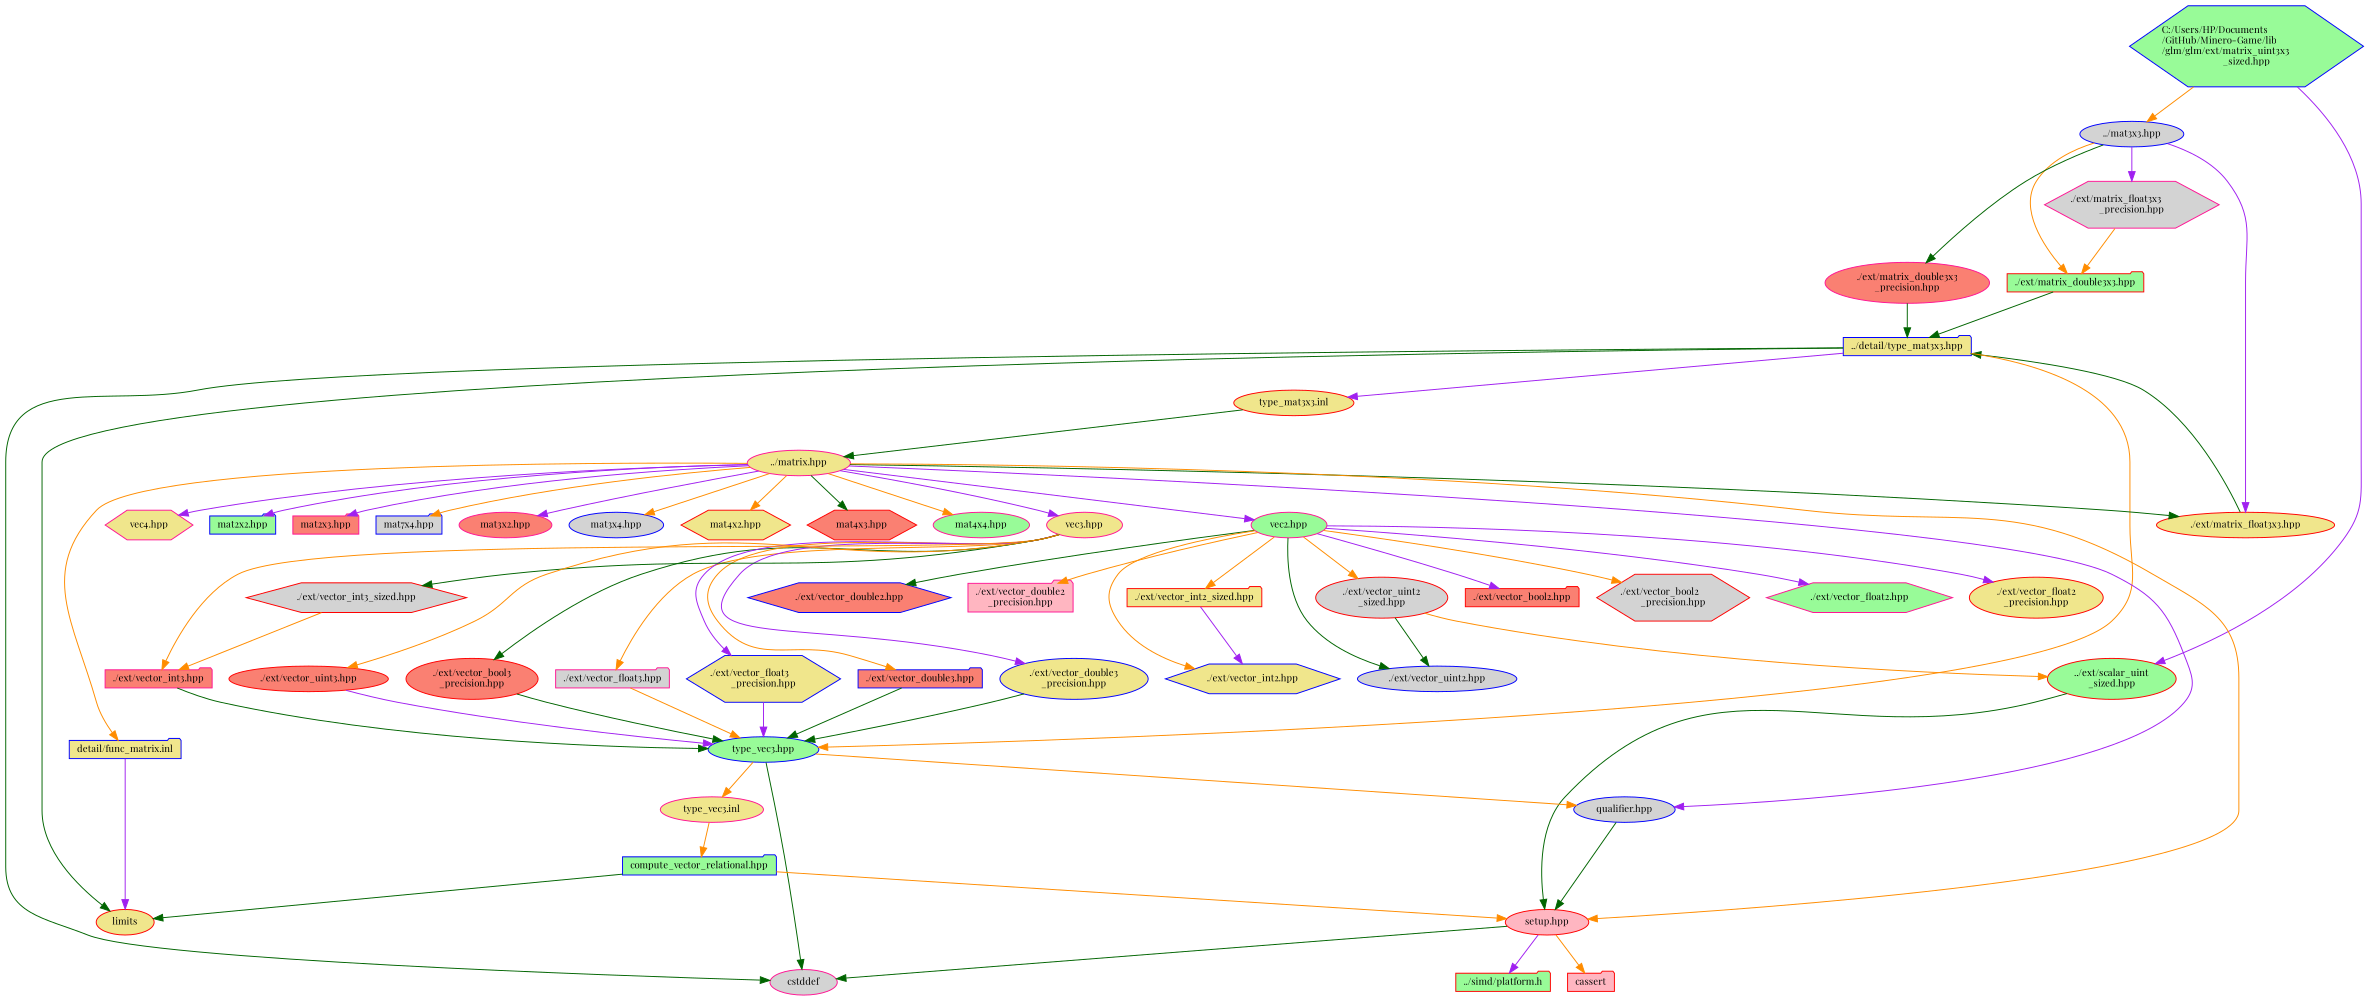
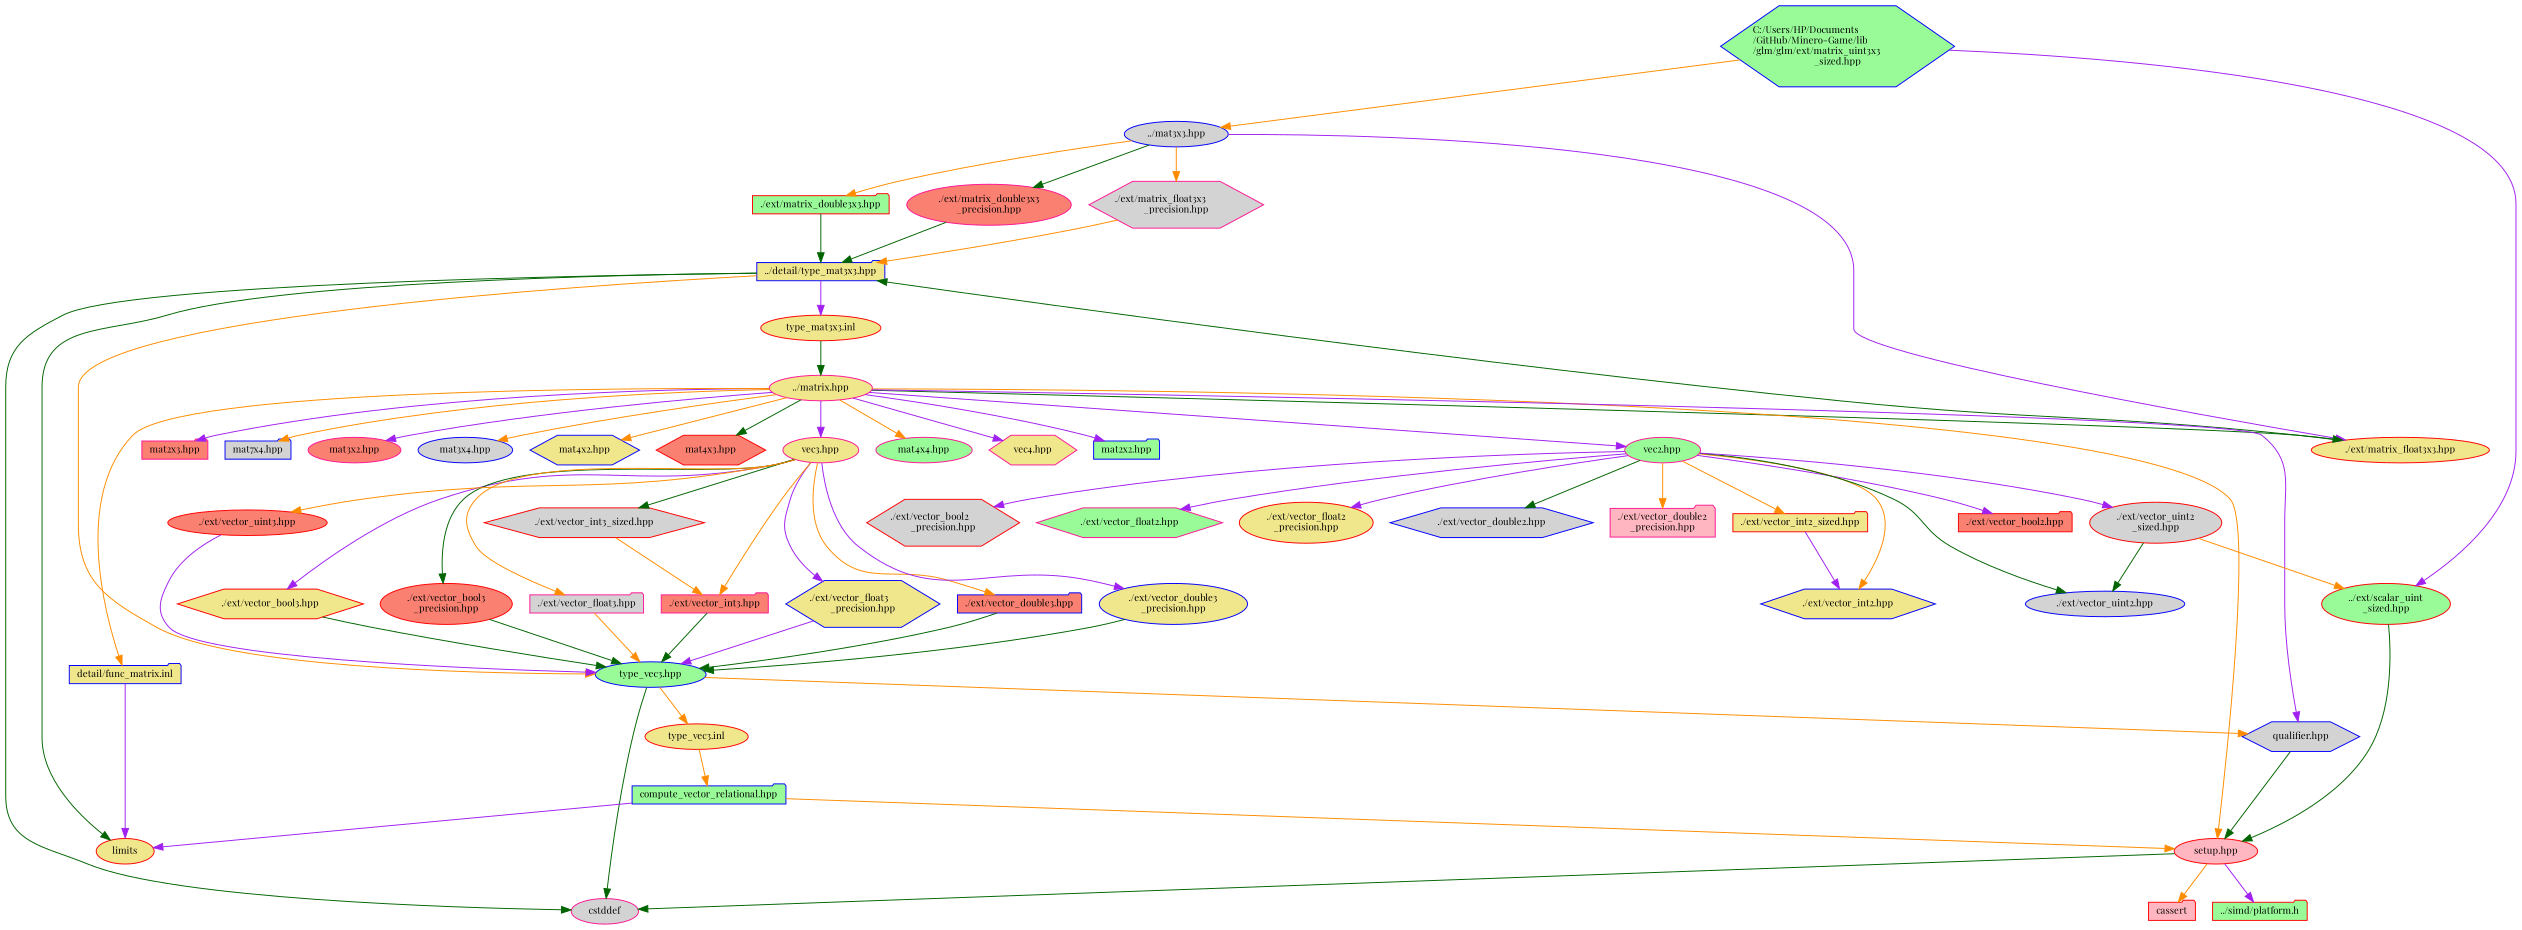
(2132, 159) -> (1176, 159)
(2101, 247) -> (1002, 242)
(736, 525) -> (585, 450)
(1468, 552) -> (1313, 466)
(1327, 555) -> (1902, 471)
(849, 598) -> (1492, 523)
none -> (270, 604)
(712, 810) -> (697, 737)
(1624, 810) -> (2301, 737)
(393, 896) -> (398, 825)
